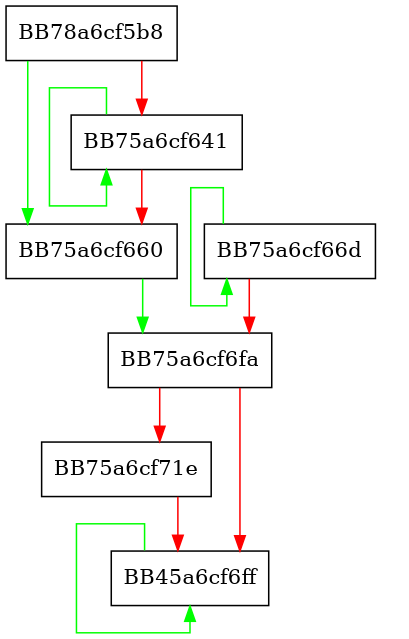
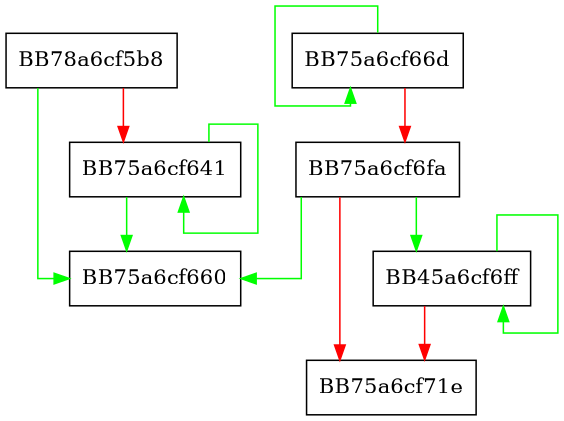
(142, 189) -> (127, 216)
(143, 298) -> (301, 260)
(240, 462) -> (416, 216)
(178, 516) -> (425, 325)
